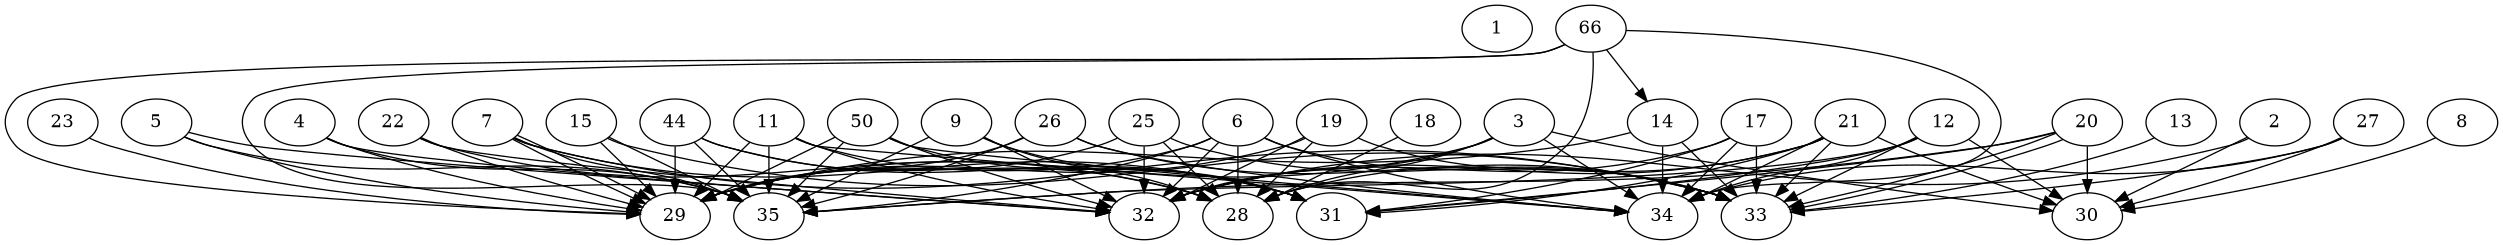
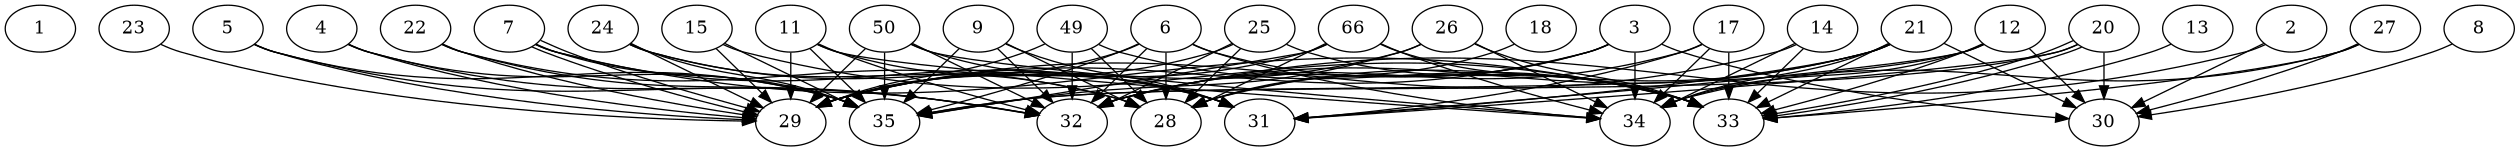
(1623, 70) -> (1534, 75)
(675, 122) -> (603, 29)
(1332, 122) -> (1072, 29)
